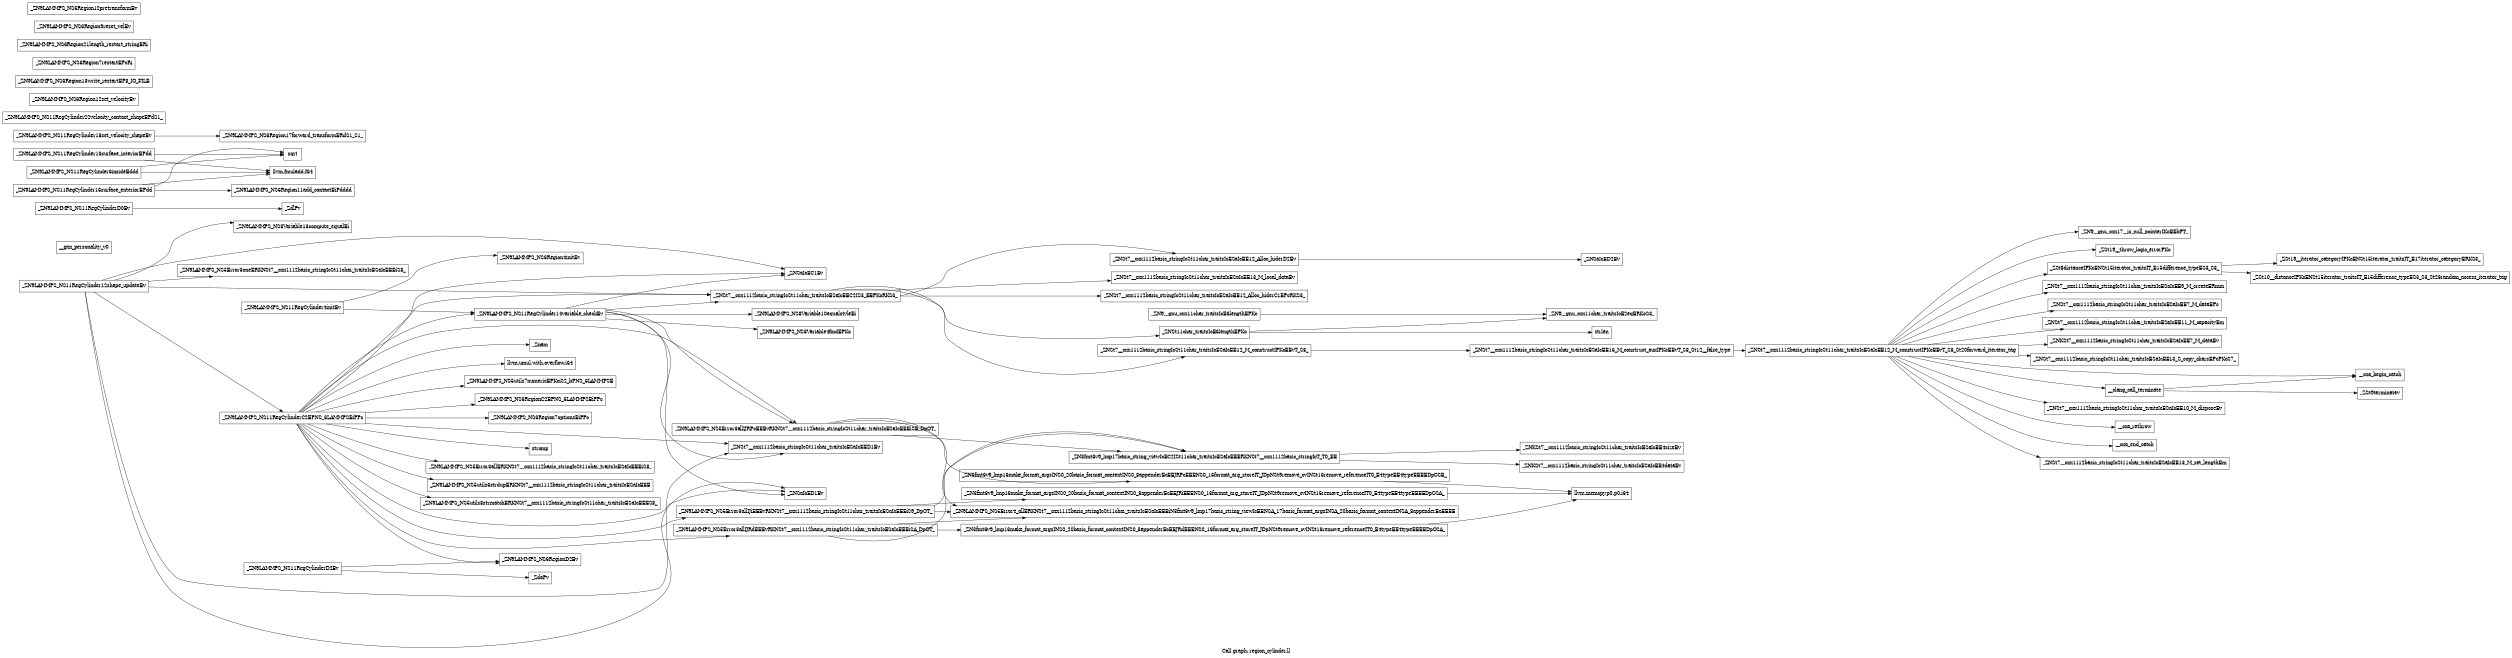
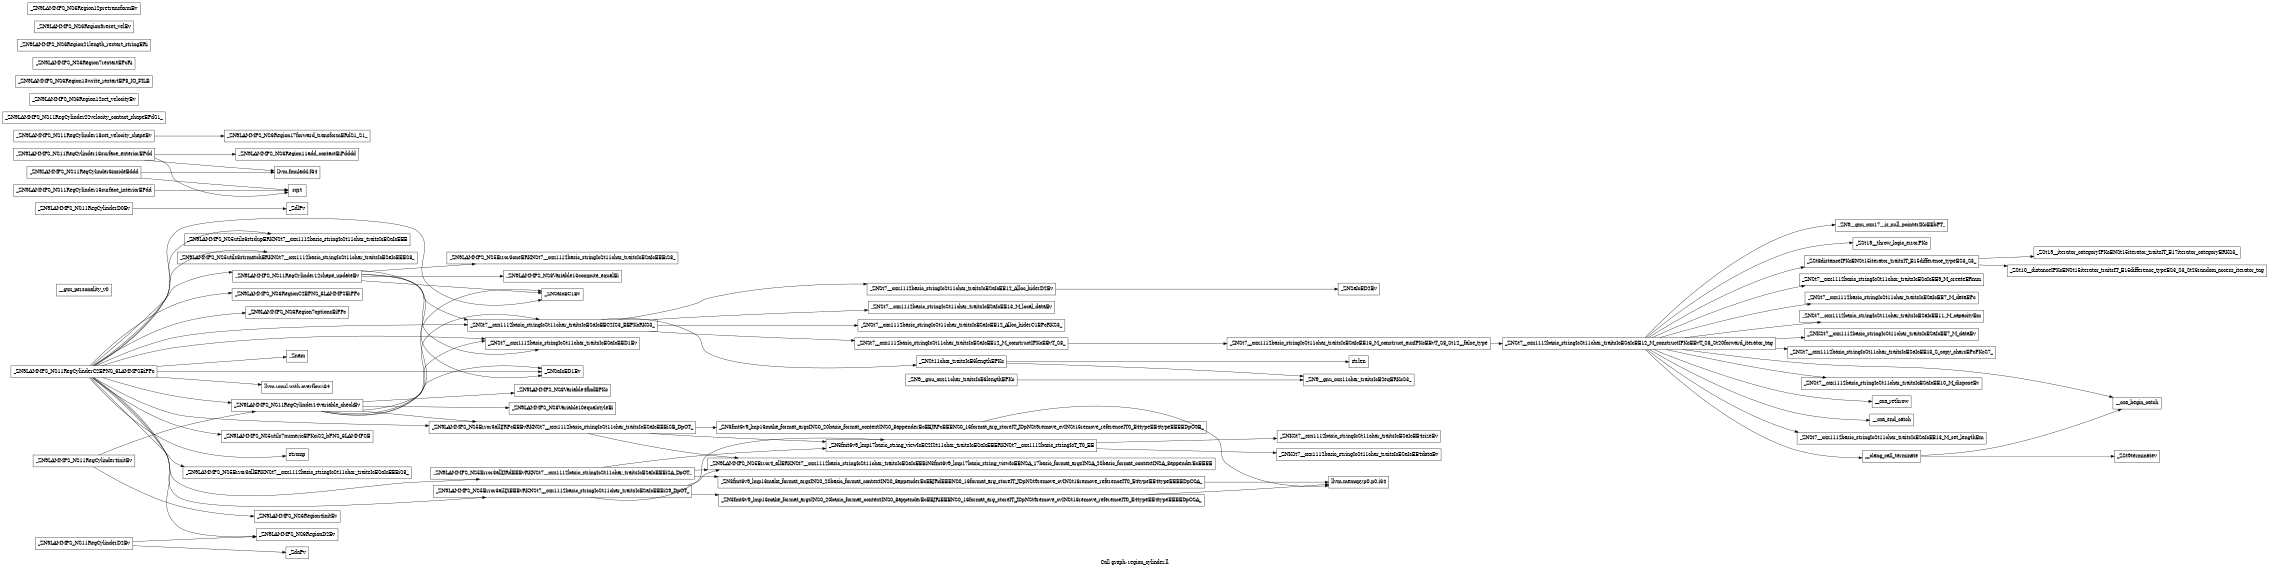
(206, 166) -> none
(187, 351) -> (153, 312)
